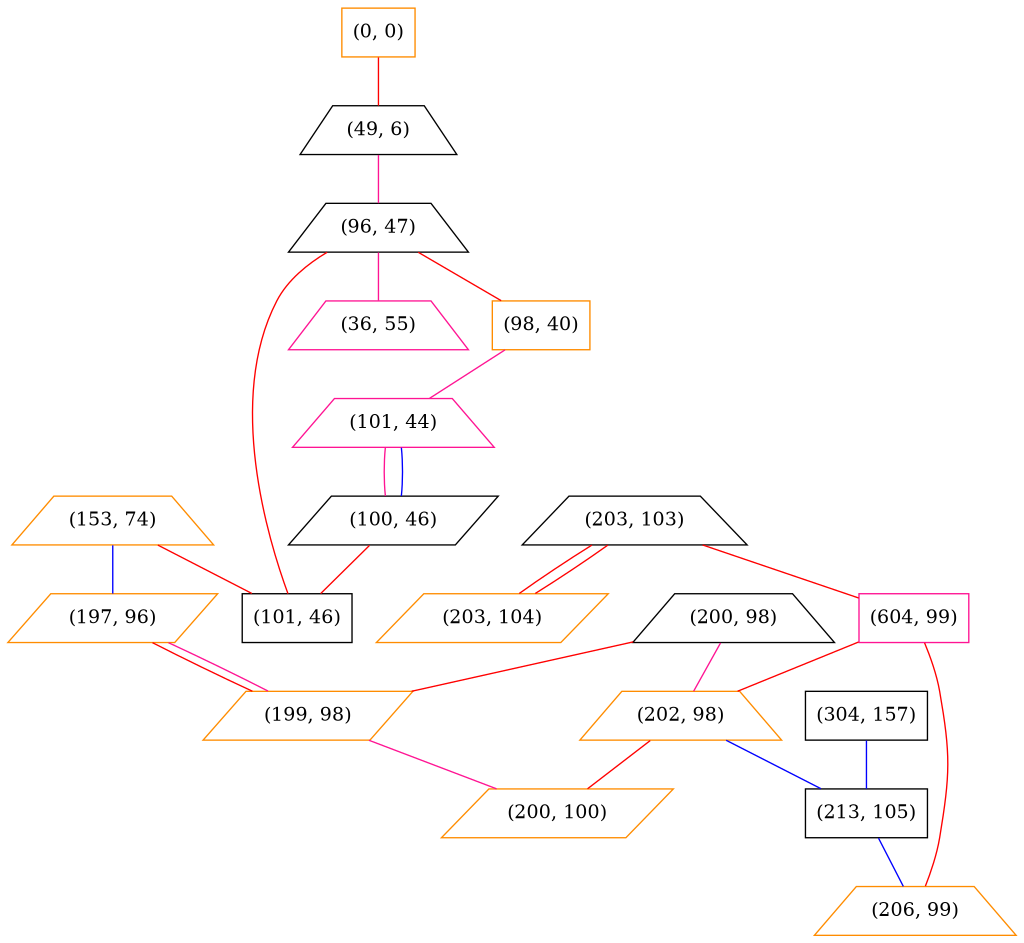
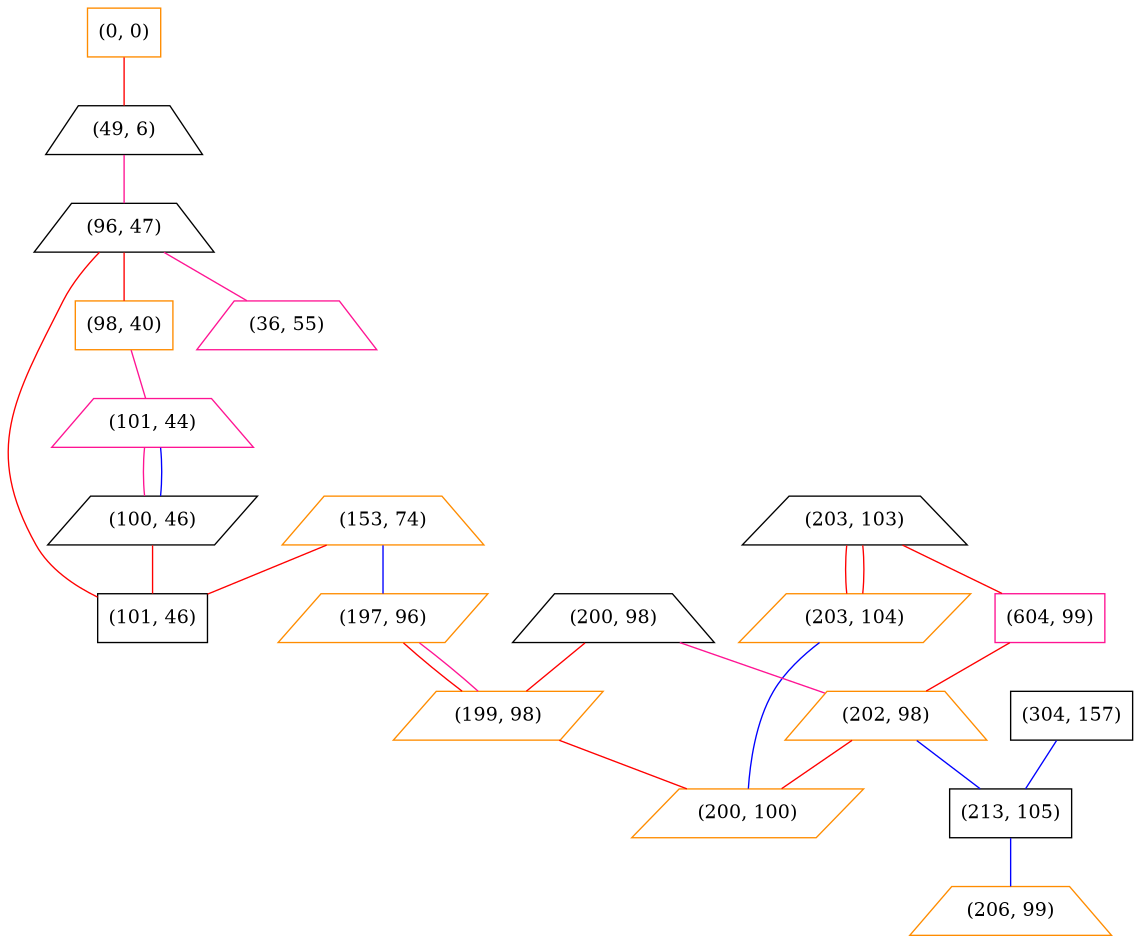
none -> (766, 706)
(948, 764) -> none
(433, 765) -> (623, 765)
